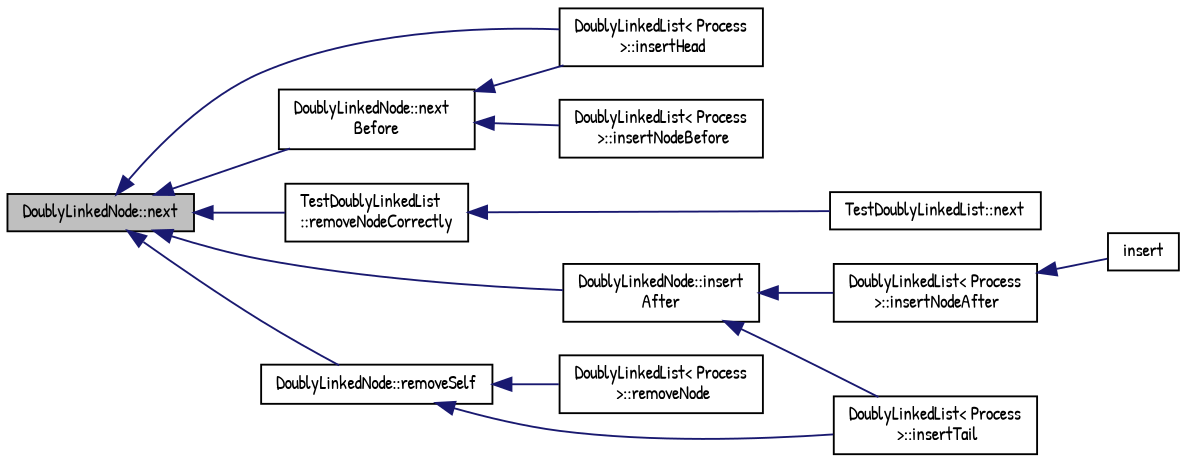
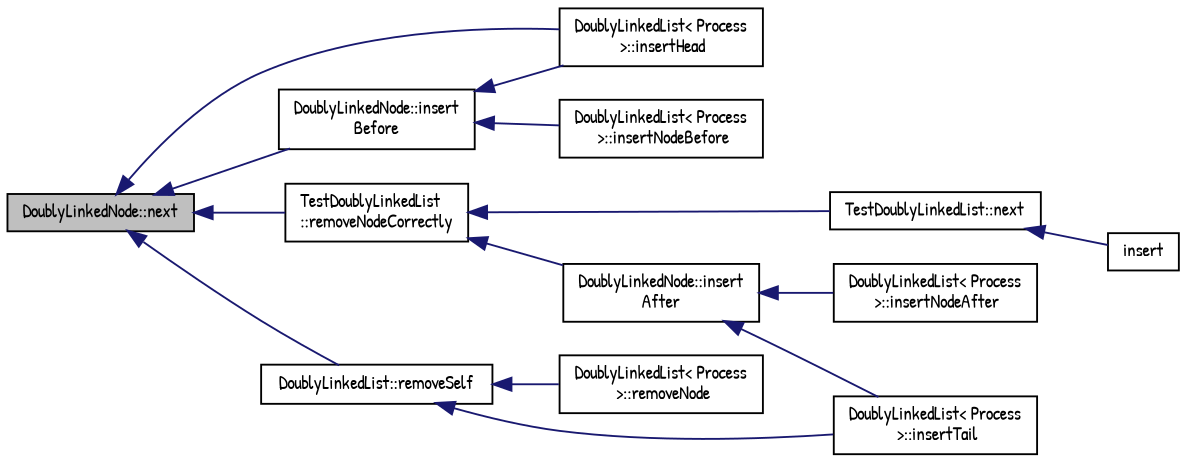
(377, 119) -> (377, 119)
(1082, 264) -> (1076, 239)
(366, 275) -> (525, 254)
(377, 384) -> (377, 384)
